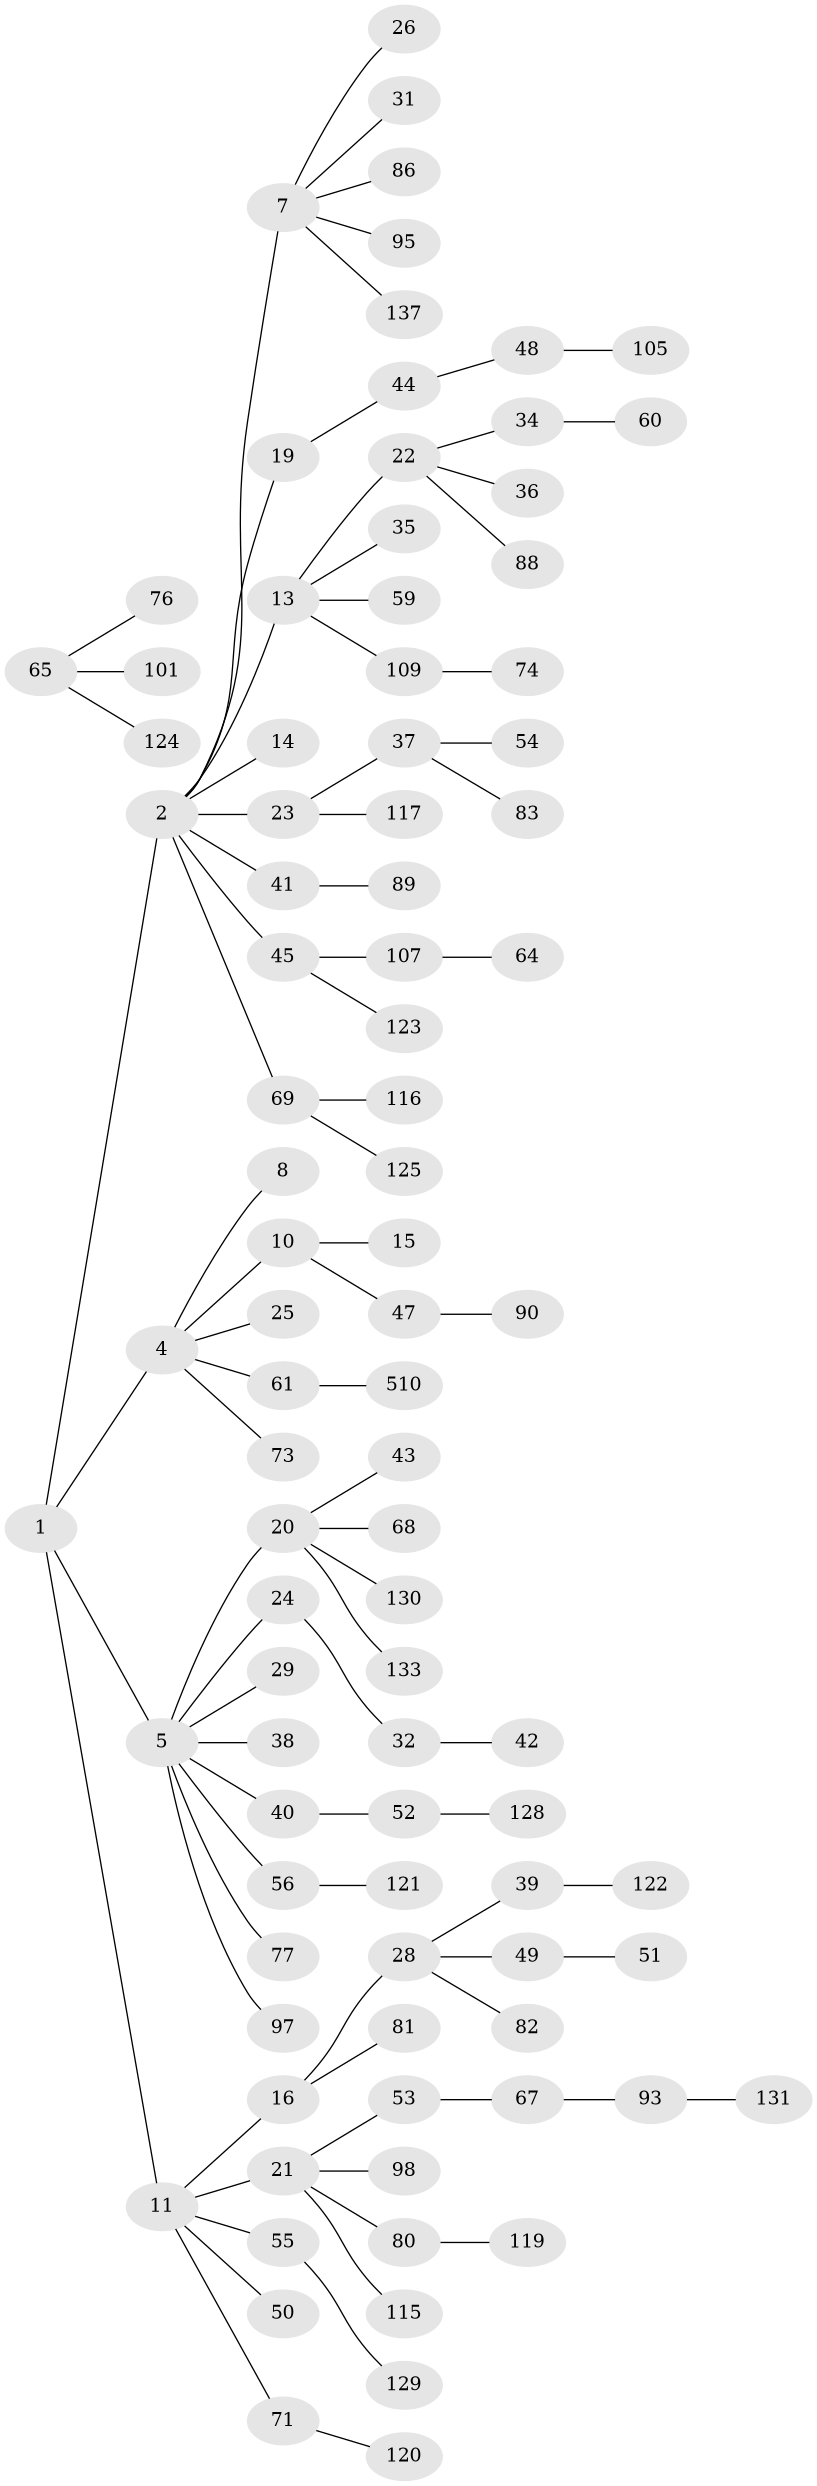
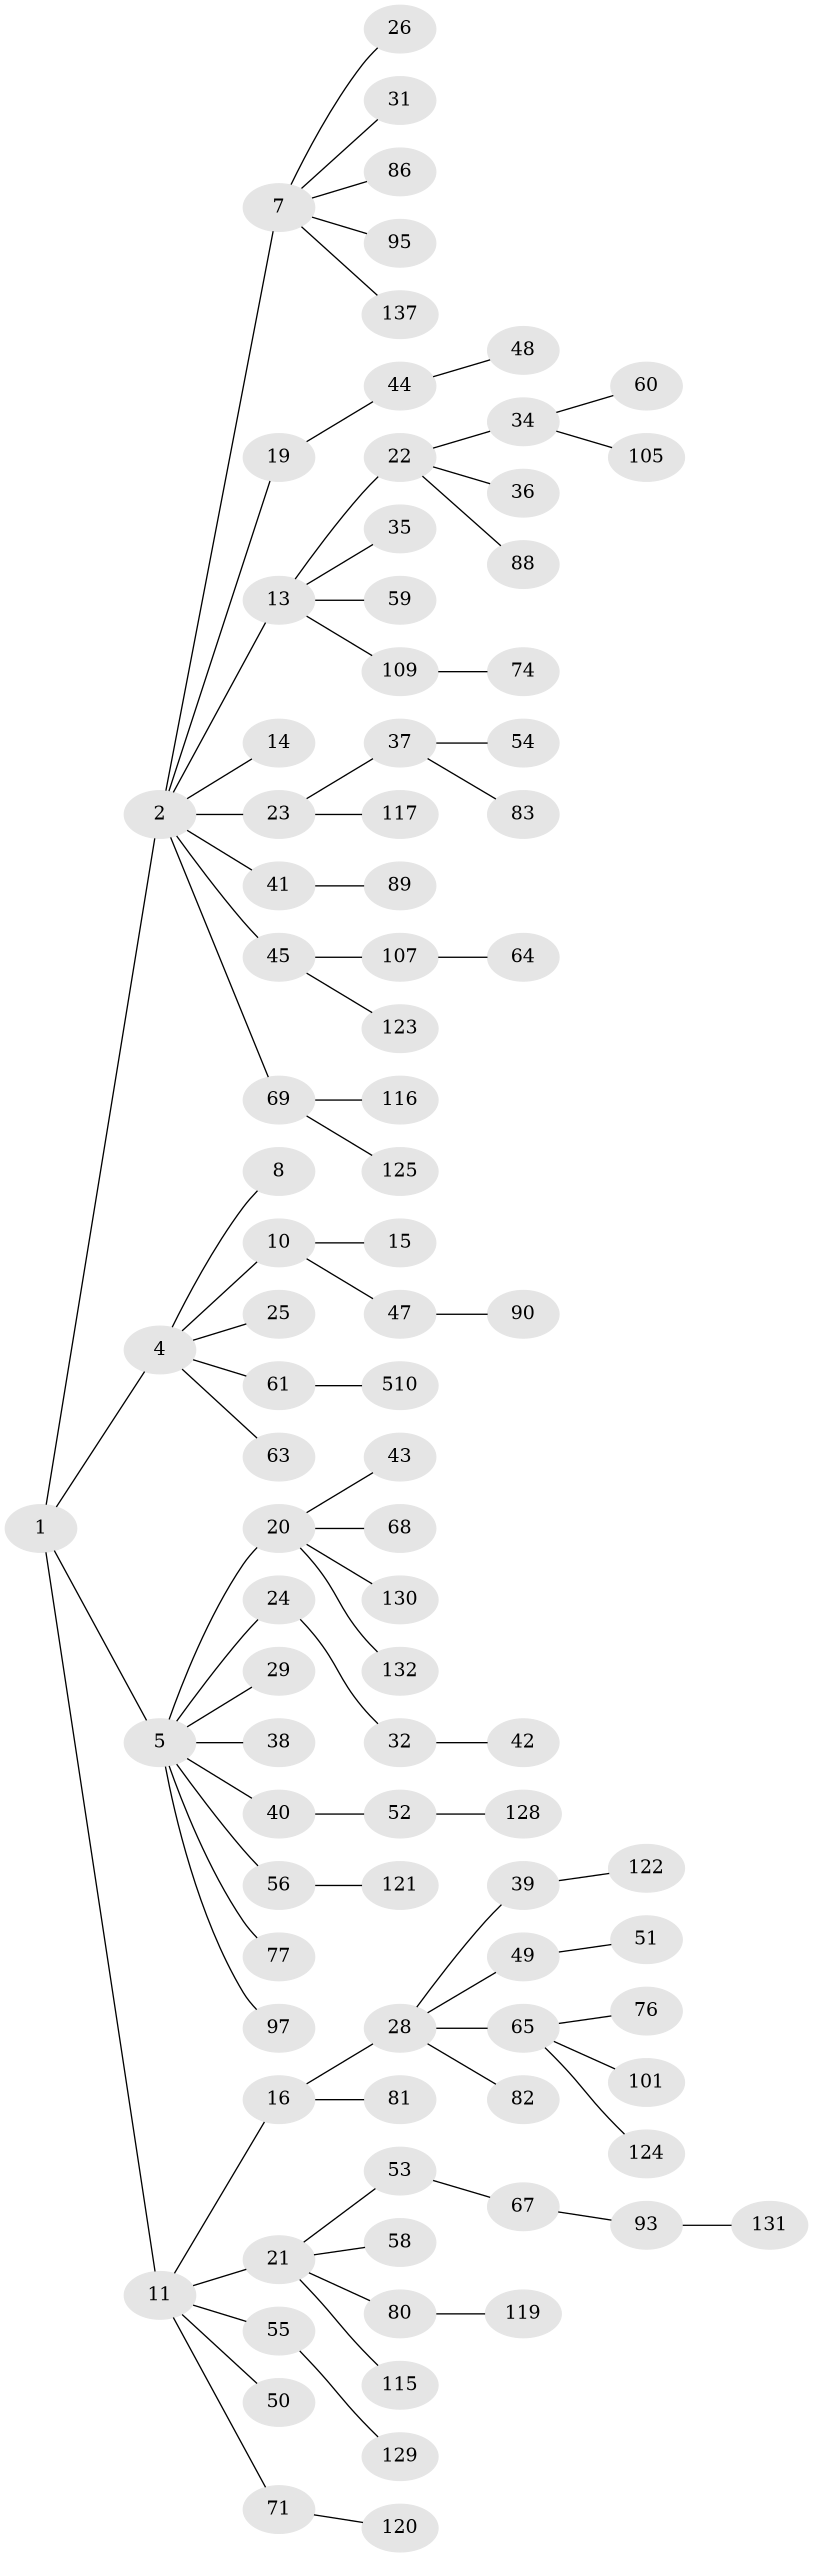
(588, 350) -> (584, 439)
(283, 1457) -> (279, 1457)
(404, 1671) -> (400, 1671)
none -> (462, 2028)
(404, 2171) -> (400, 2242)
